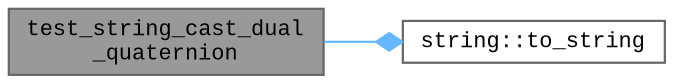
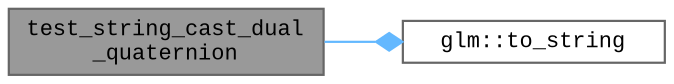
(534, 42) -> (534, 42)
